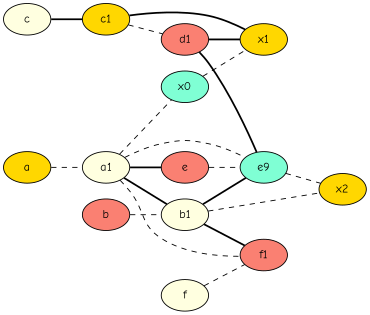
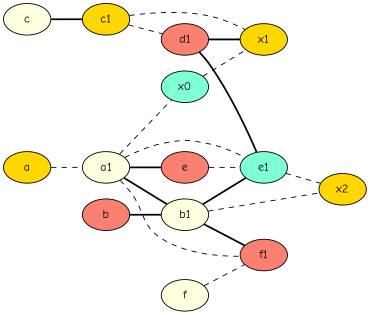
(189, 13) -> (189, 13)
(264, 167) -> (264, 167)
(149, 215) -> (149, 215)
